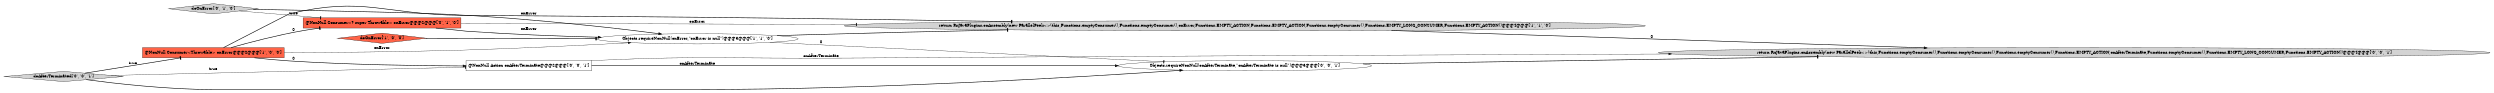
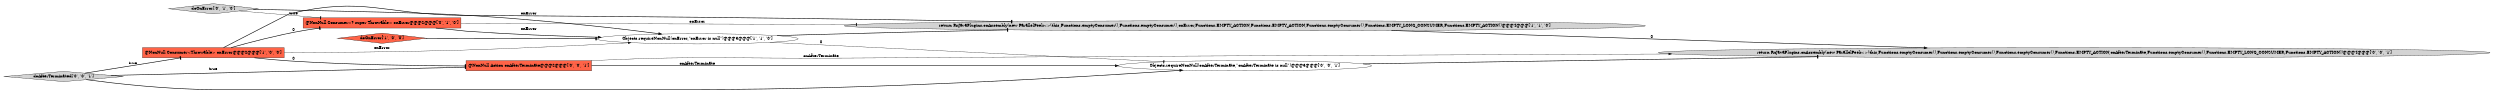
(359, 64) -> (359, 64)
(529, 66) -> (529, 66)
(288, 71) -> (288, 71)
